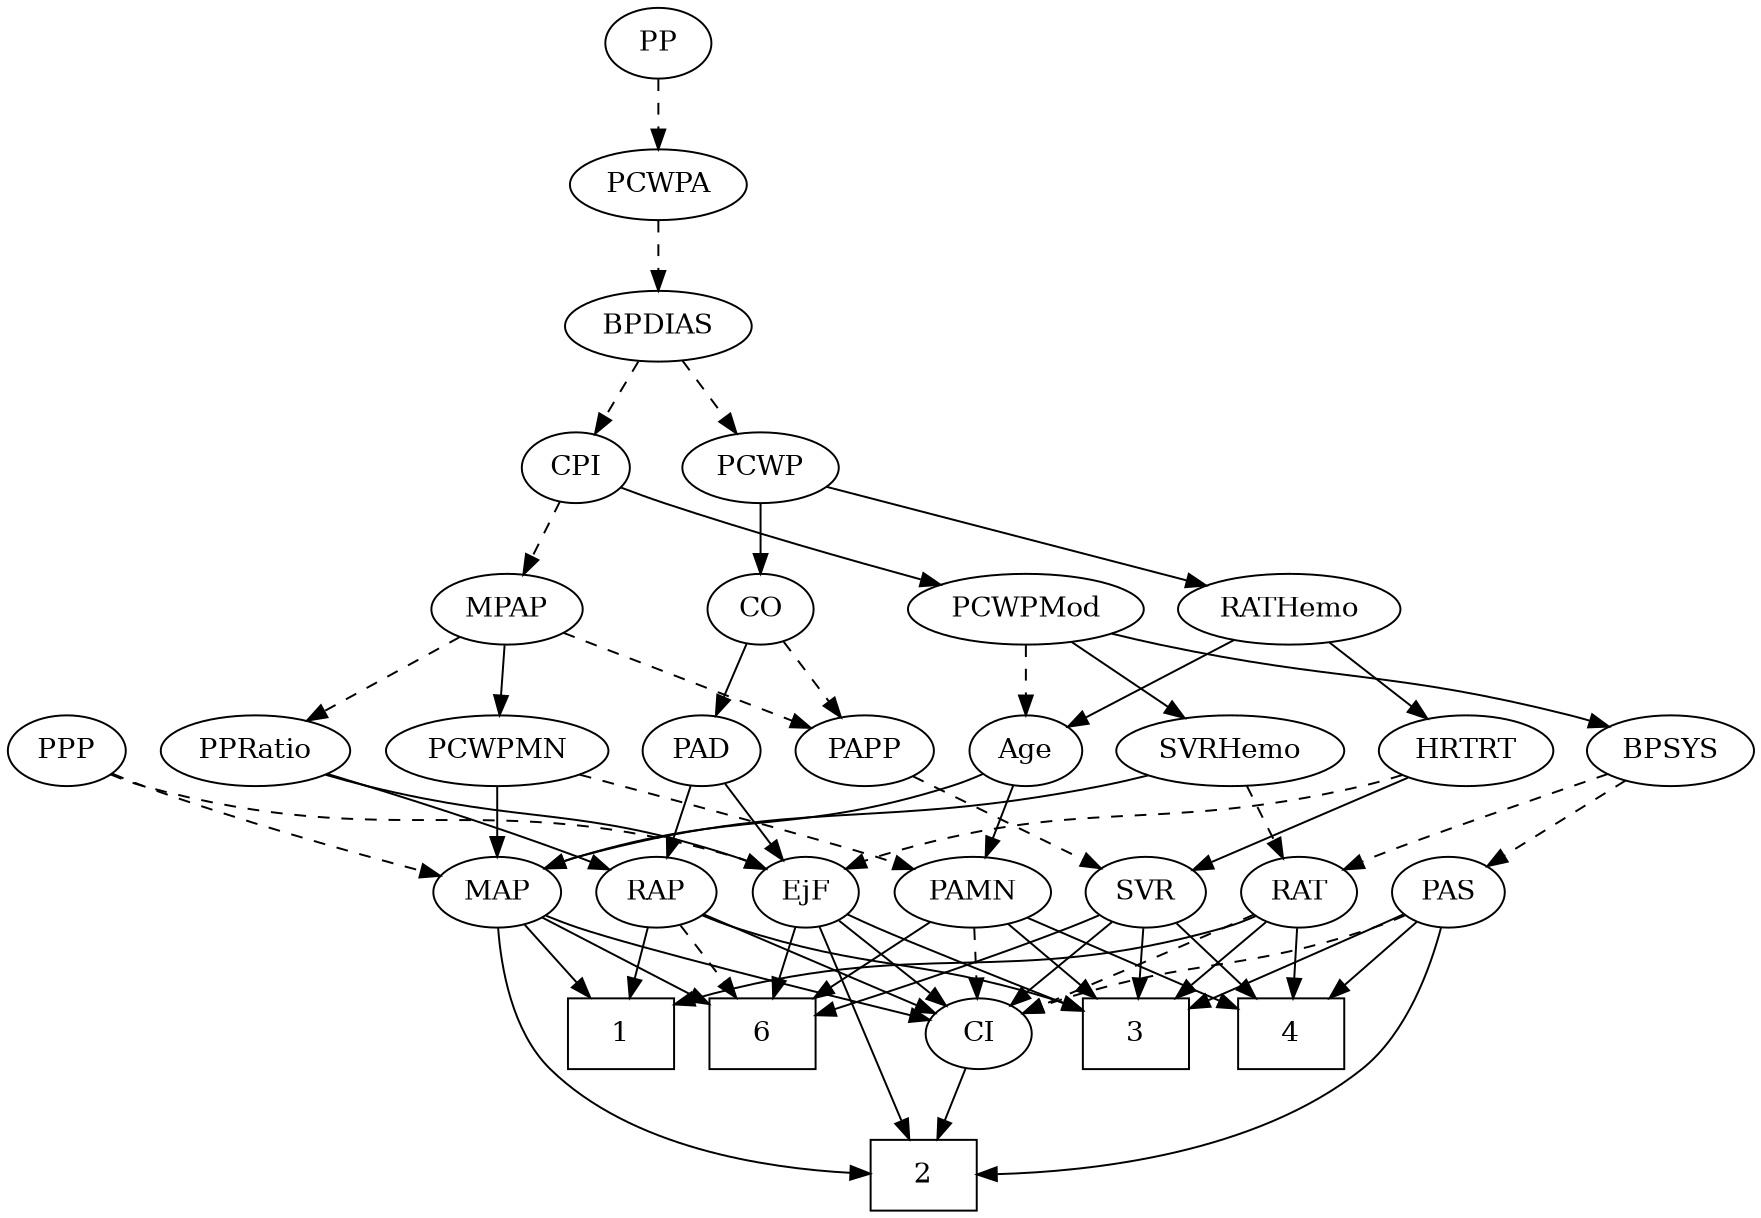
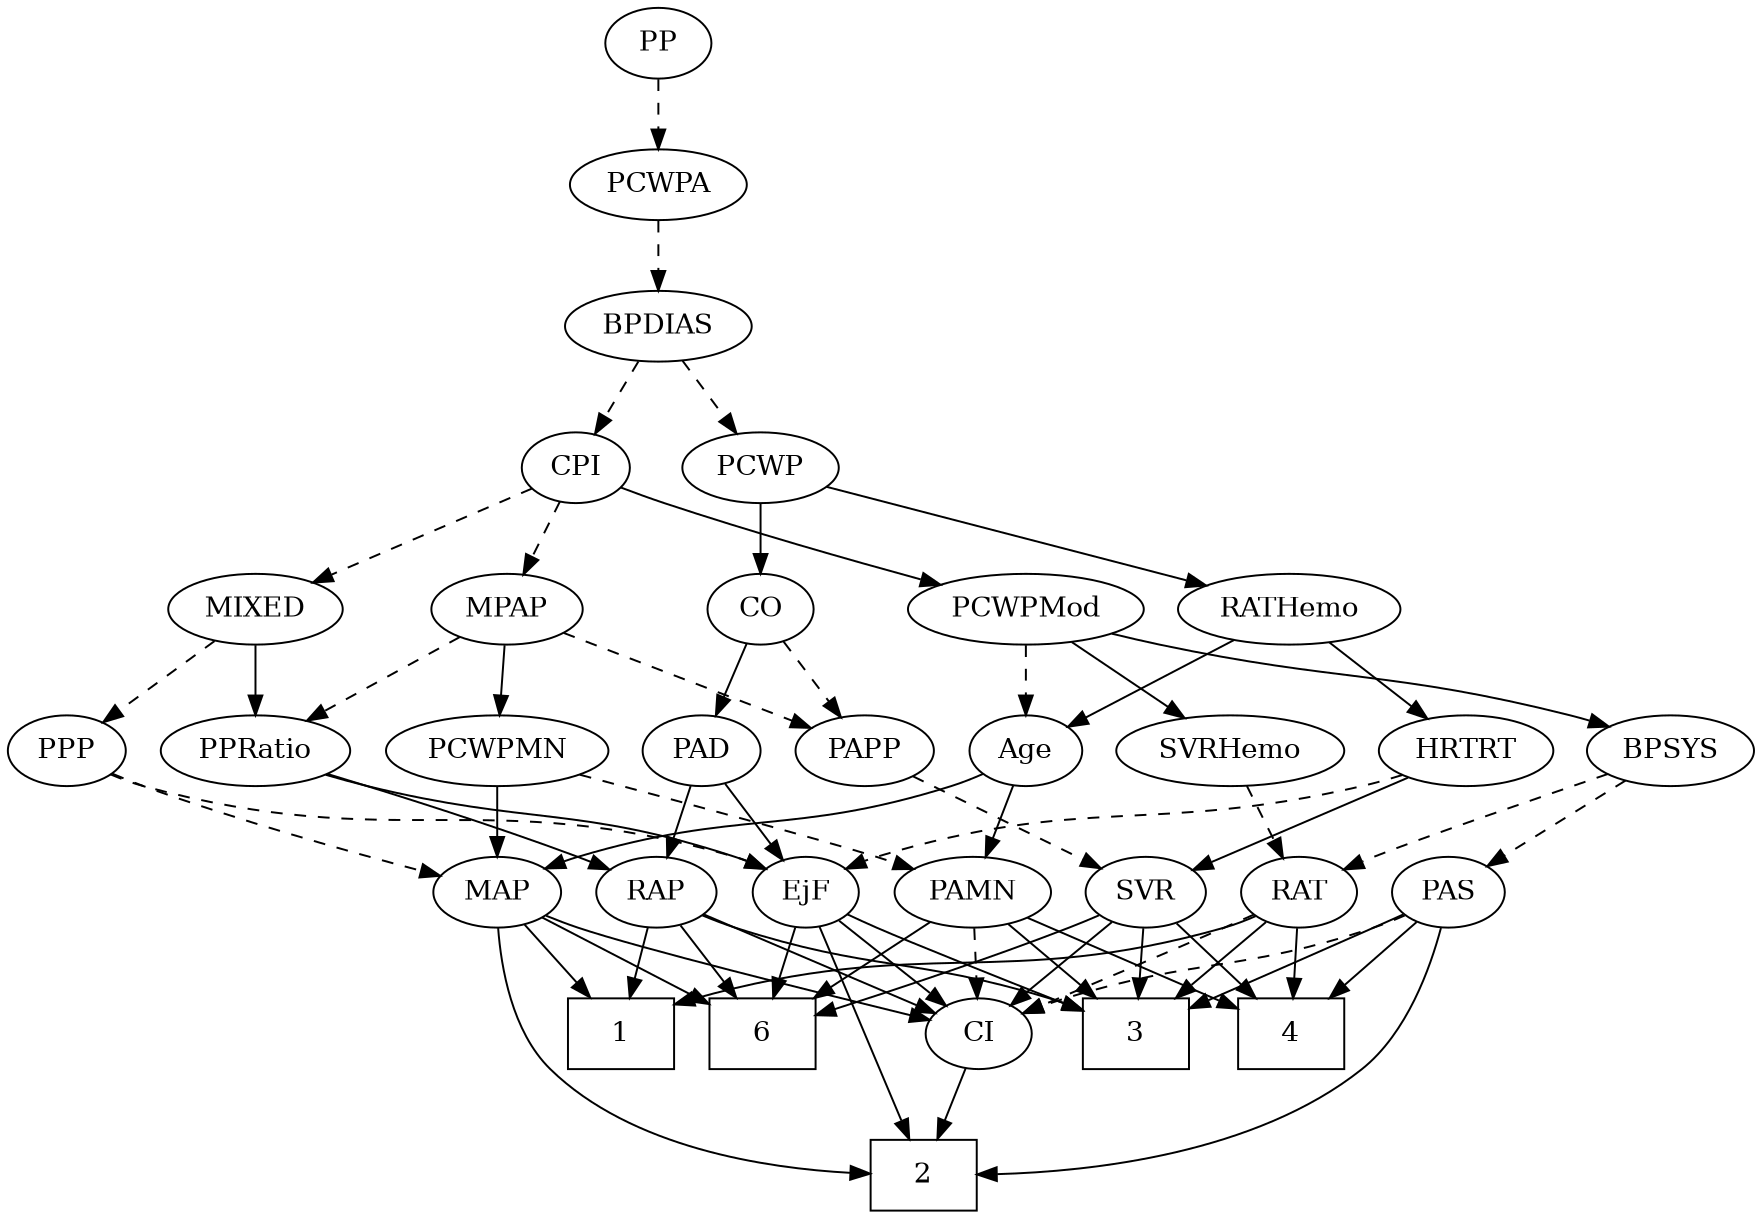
none -> (255, 609)
(914, 811) -> none
(699, 949) -> (699, 949)
